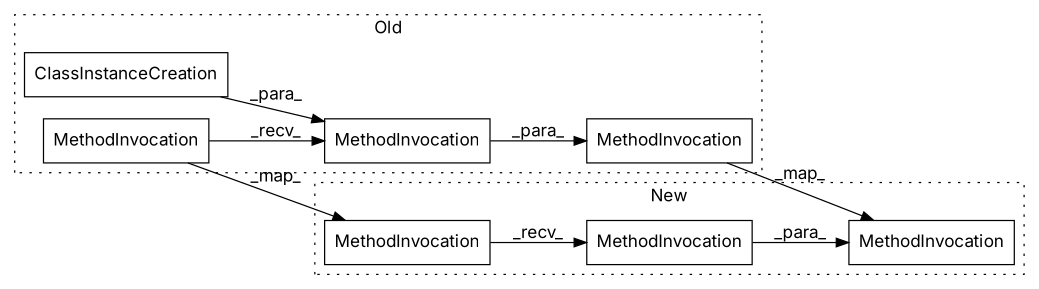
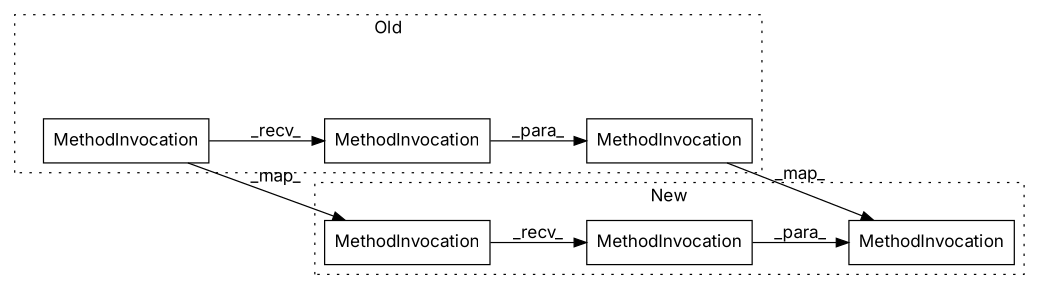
(126, 75) -> none
